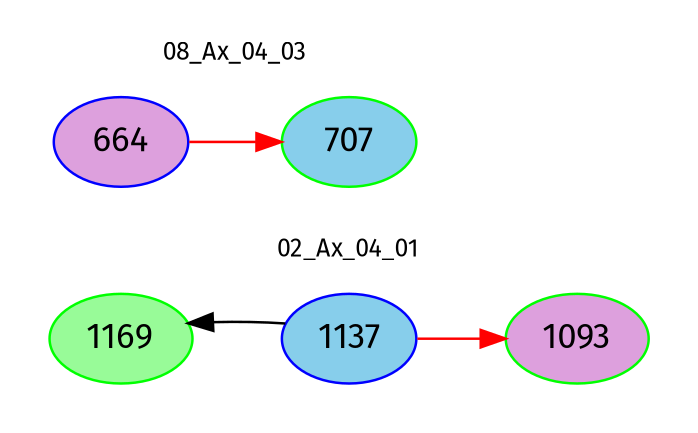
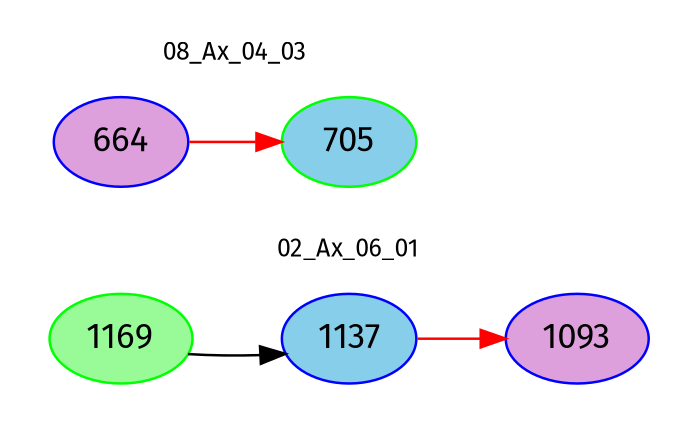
(349, 142) -> (349, 142)
(349, 250) -> (349, 250)
(249, 322) -> (224, 355)
(577, 339) -> (577, 339)
